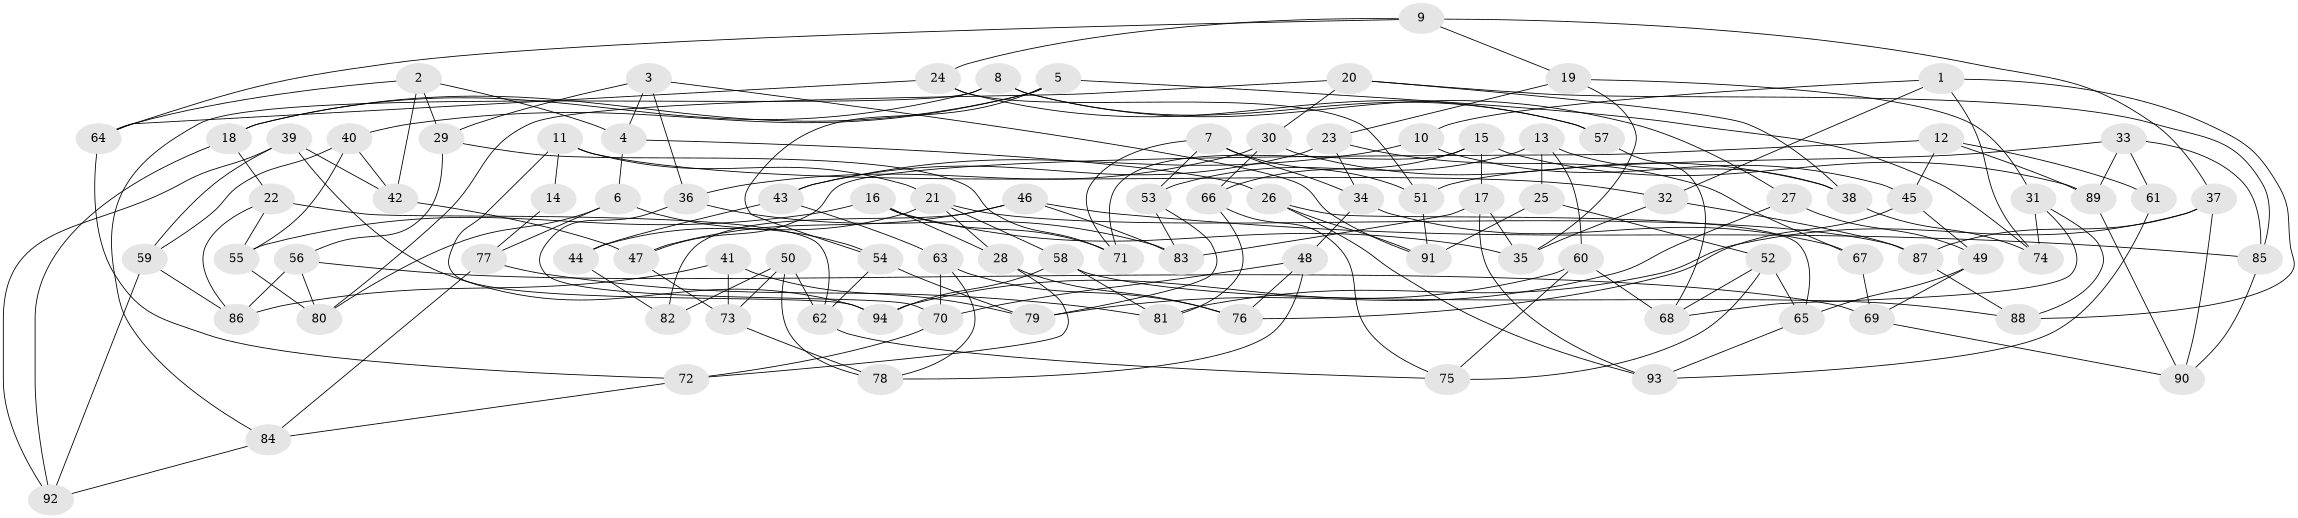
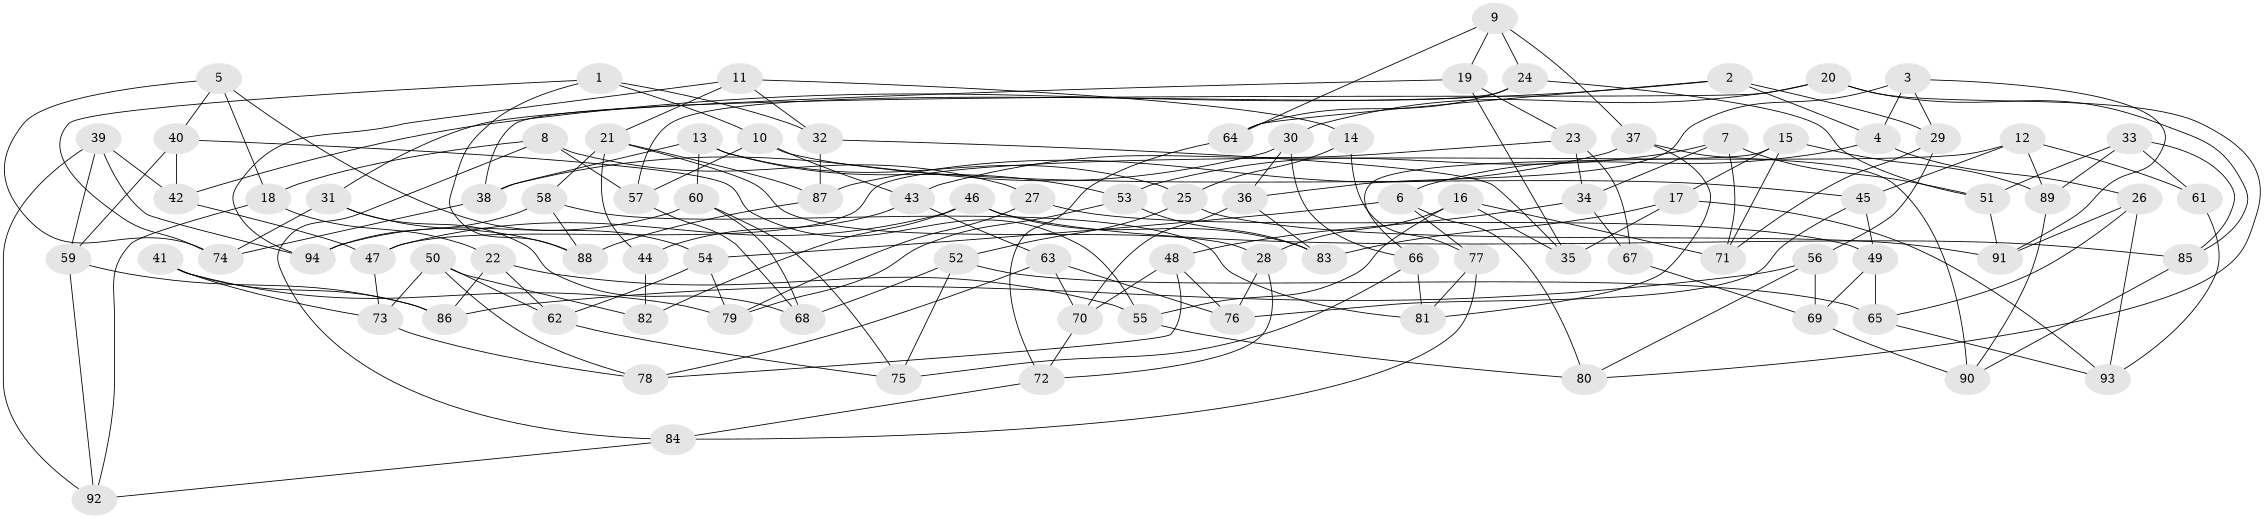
none -> (1268, 169)
none -> (676, 179)
